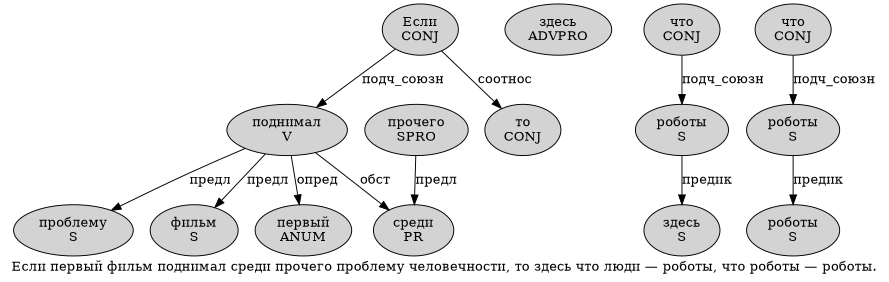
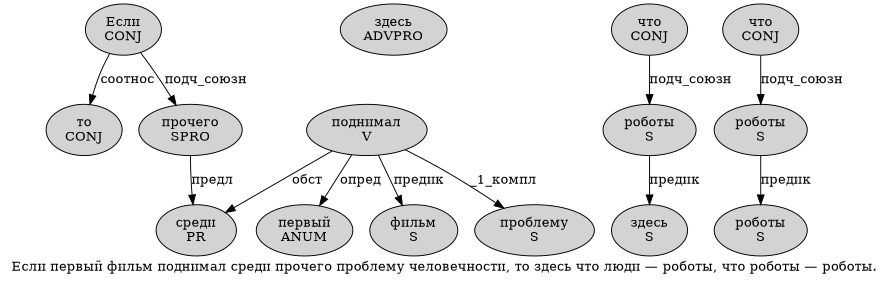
(360, 75) -> (156, 75)
(210, 180) -> (504, 180)
(268, 180) -> (419, 180)
